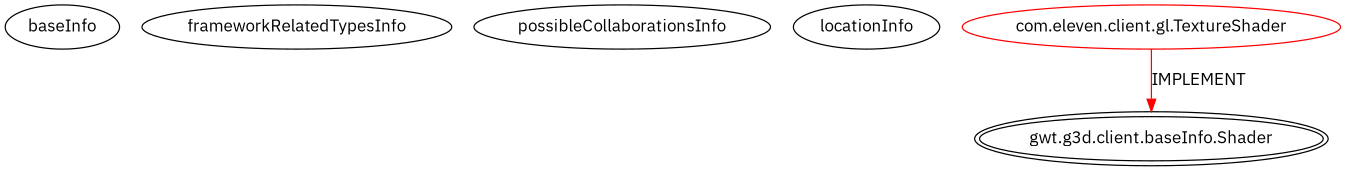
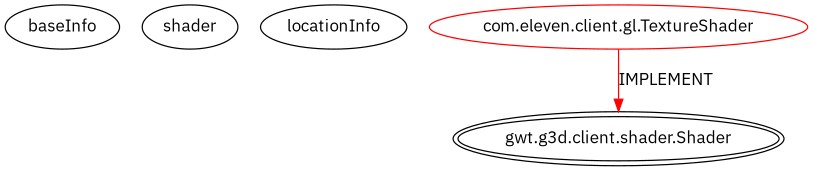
(297, 27) -> (190, 27)
(622, 27) -> none
(1151, 139) -> (619, 139)
